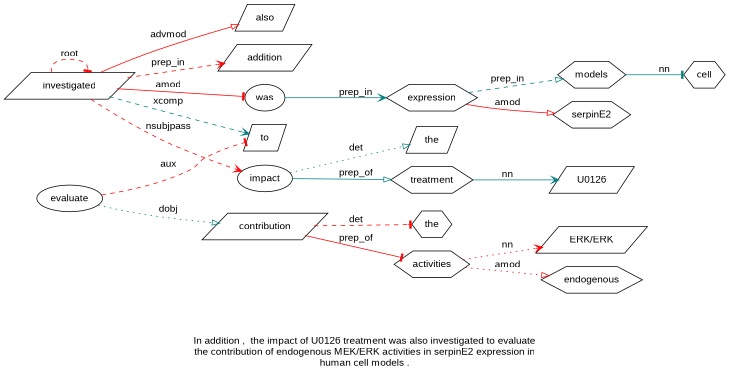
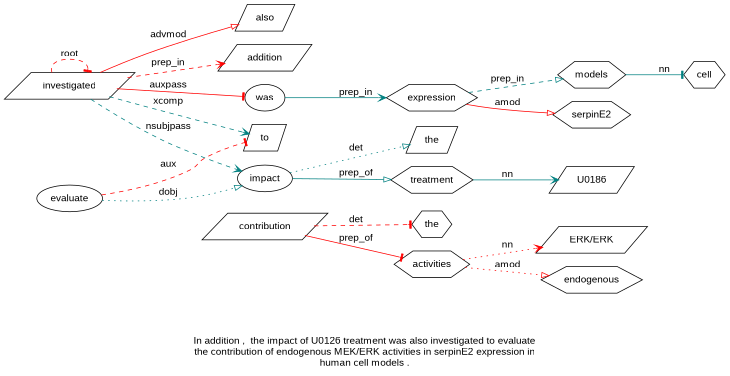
(168, 85) -> (168, 85)
(160, 139) -> (160, 139)
(592, 180) -> (592, 180)
(155, 216) -> (169, 200)
